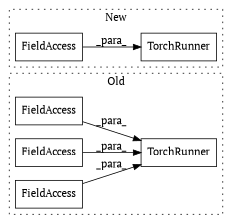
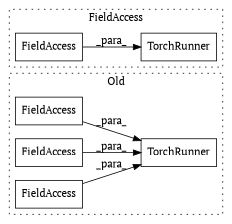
(116, 18) -> (116, 18)
